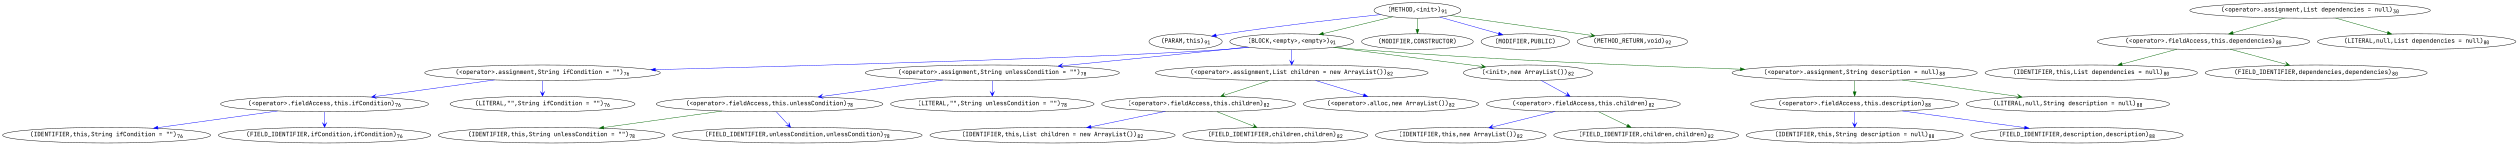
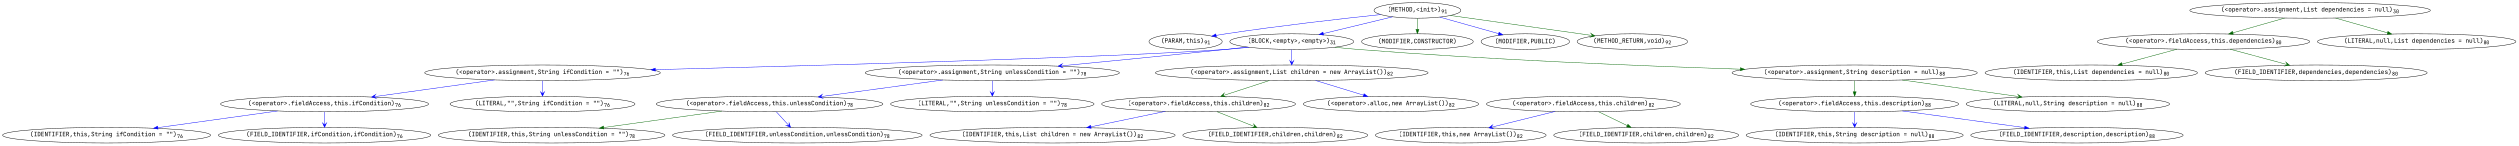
(1358, 25) -> (1358, 25)
(1333, 41) -> (1333, 41)
(1528, 73) -> none
